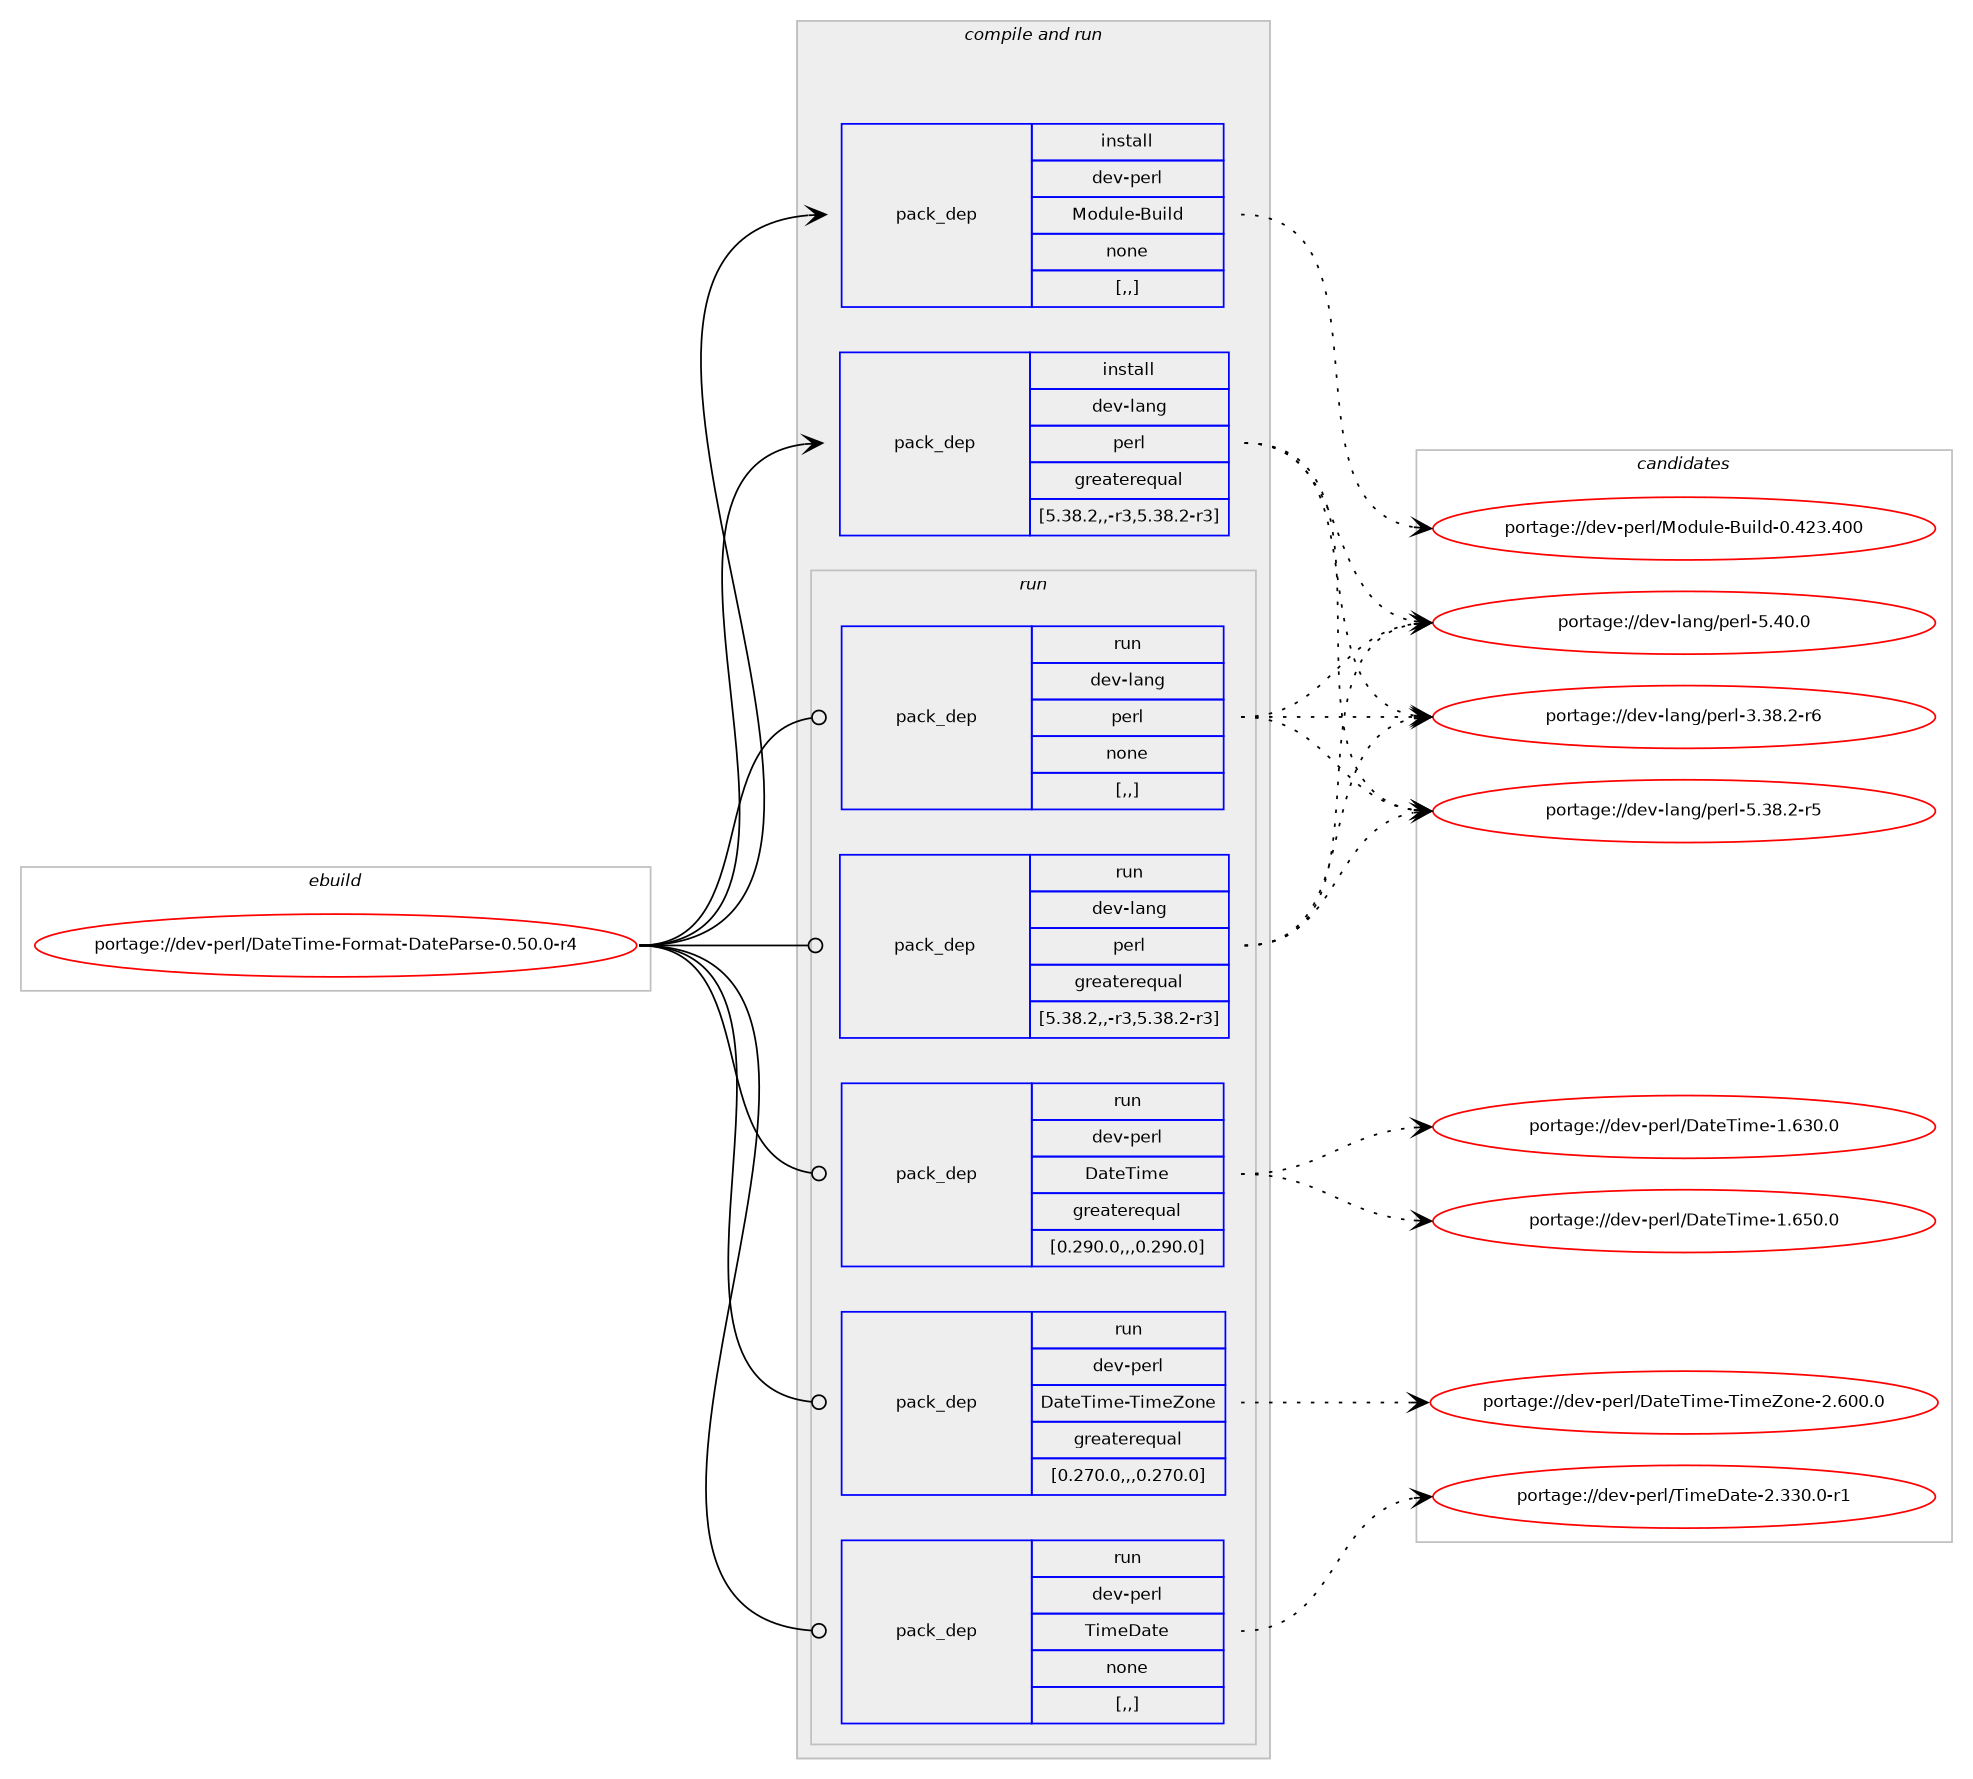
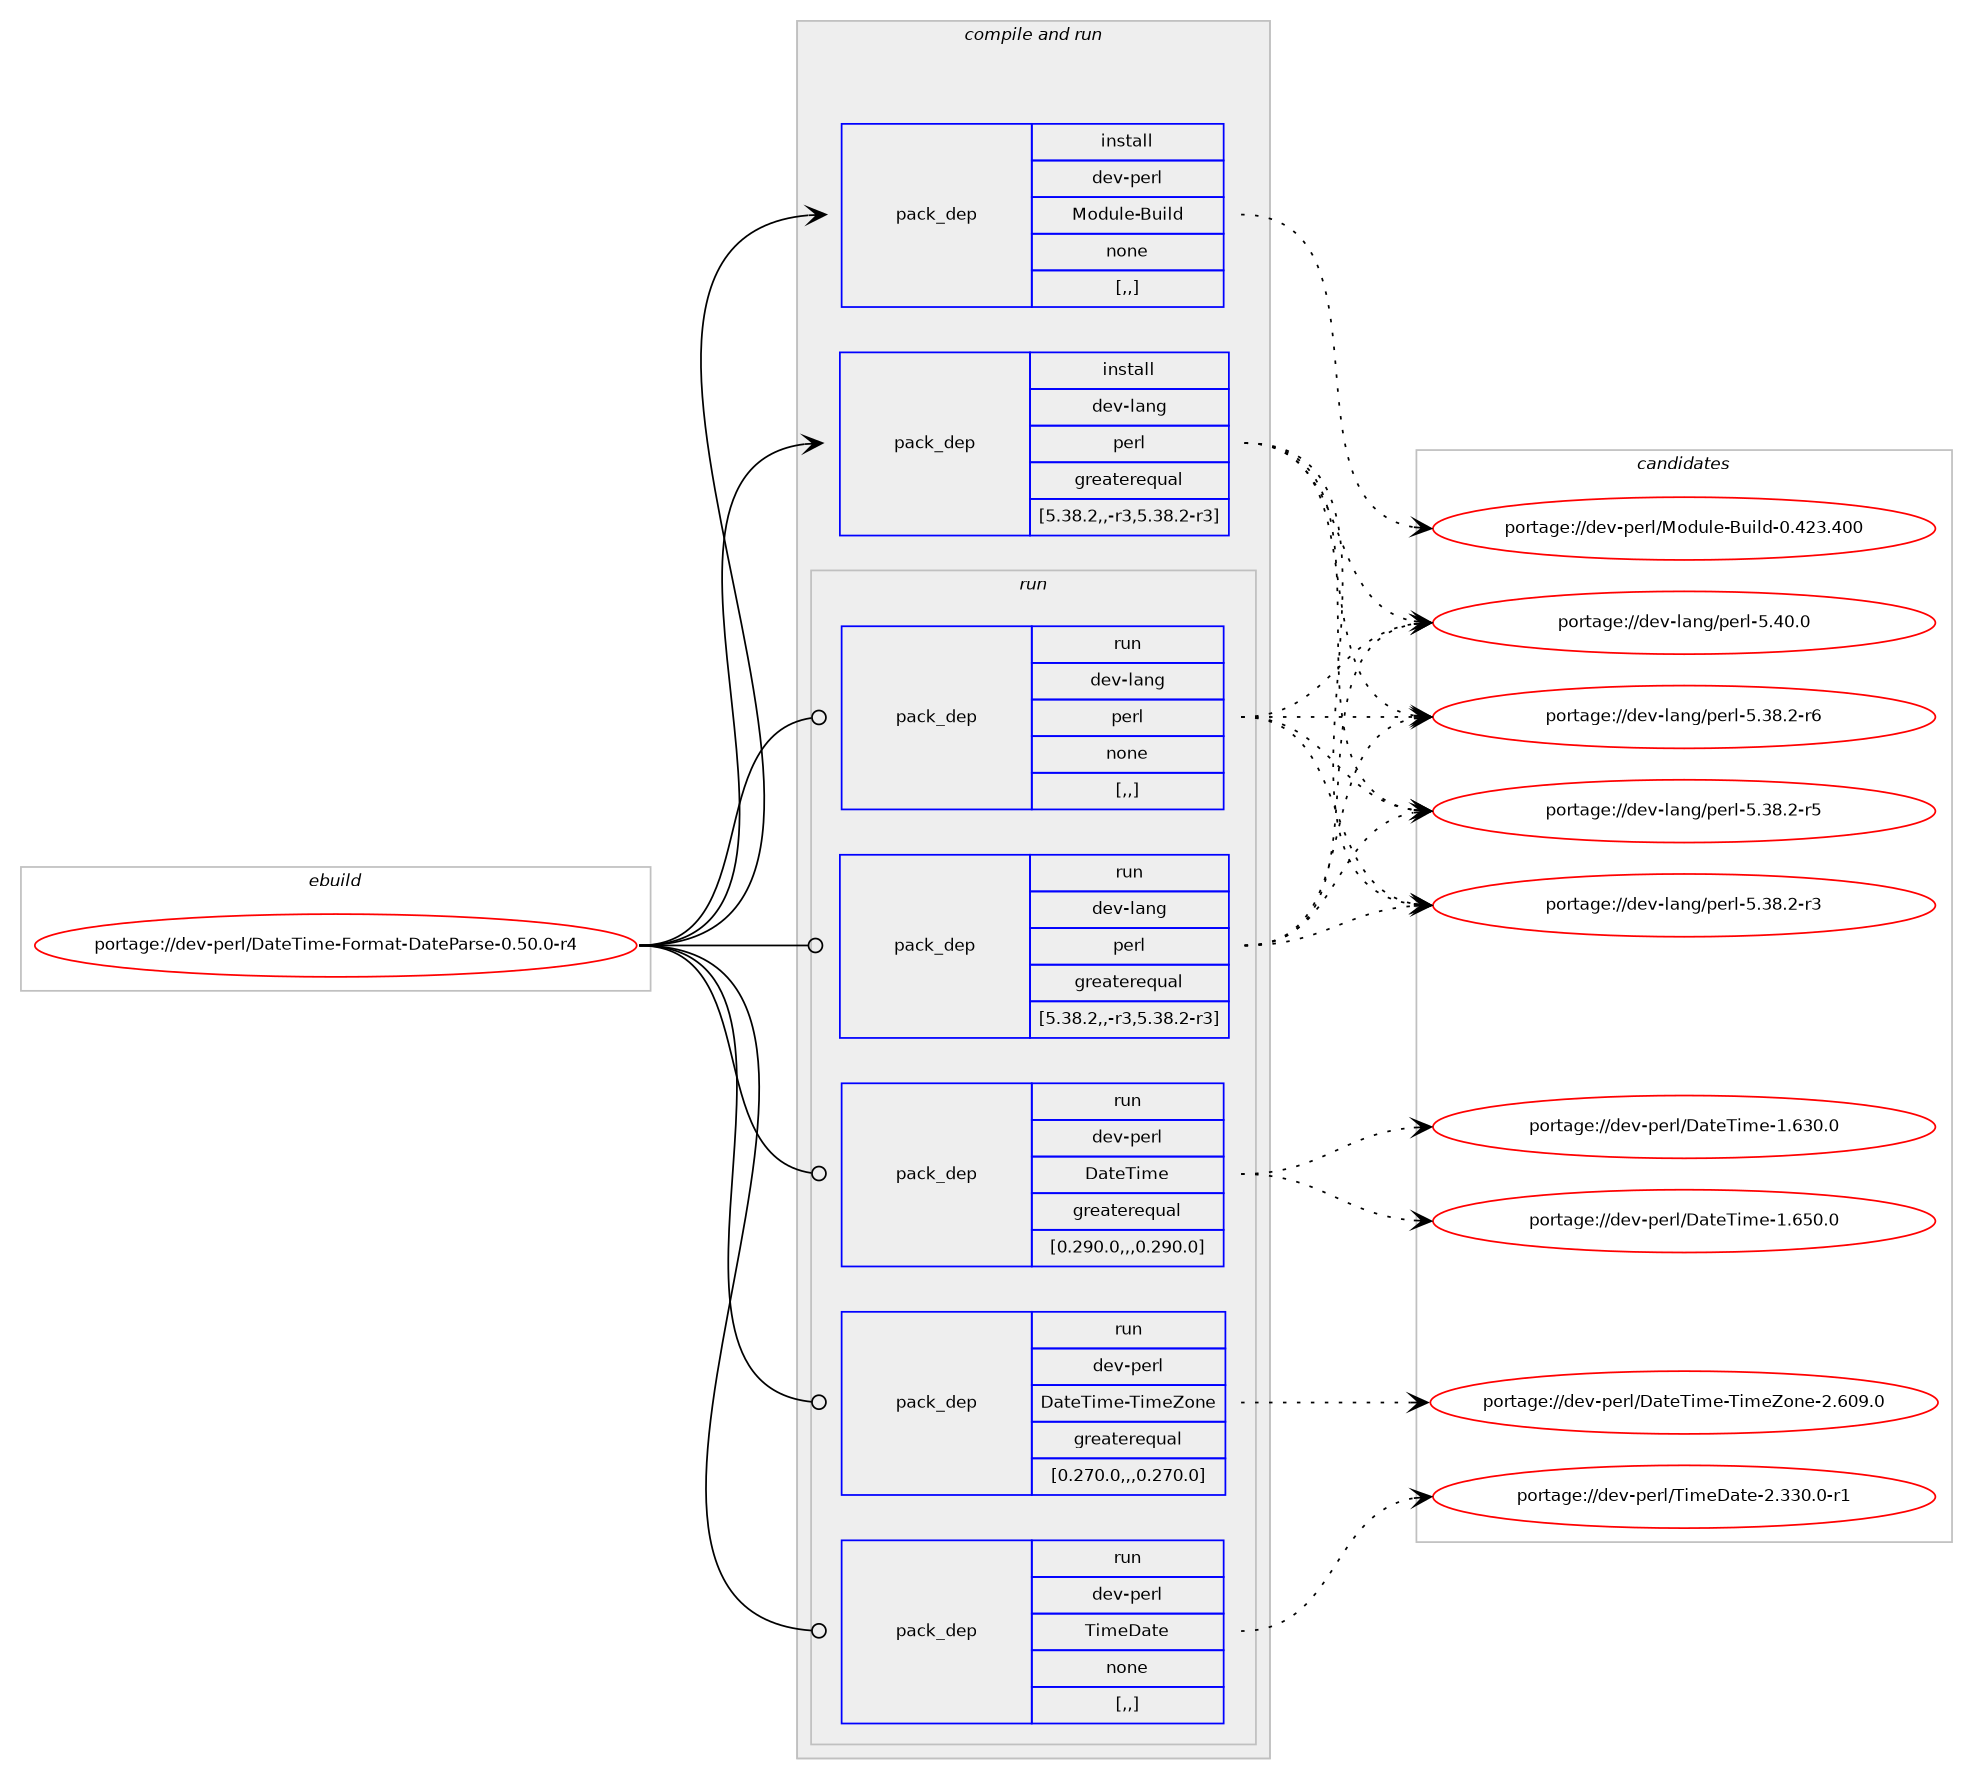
(1684, 717) -> (1684, 717)
none -> (1684, 905)
(1684, 1403) -> (1684, 1403)
